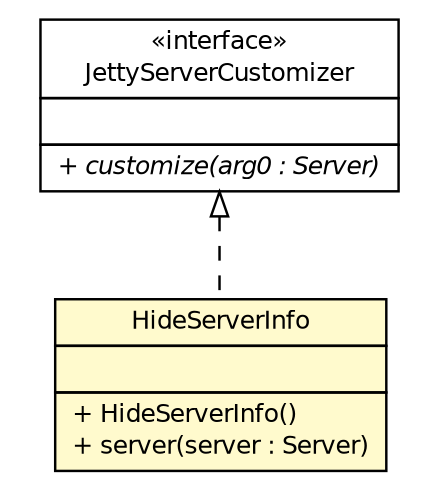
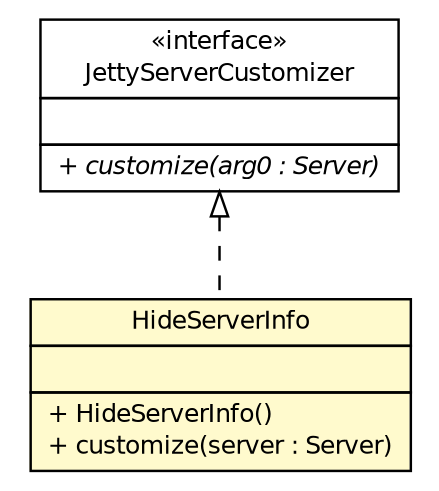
(221, 446) -> (221, 446)
